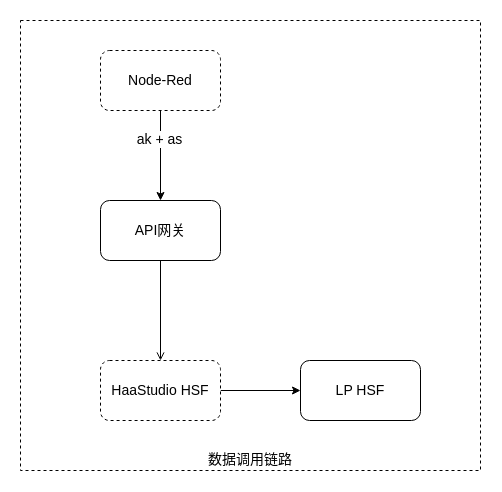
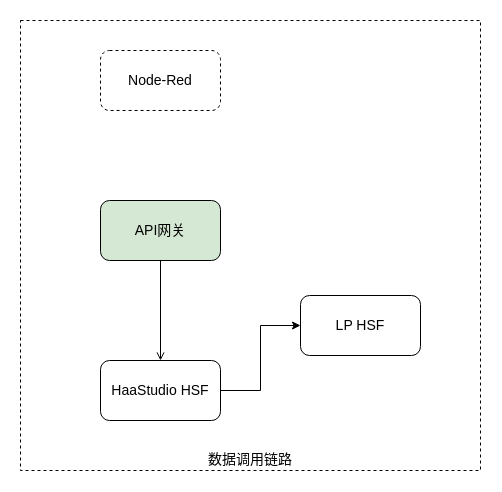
(161, 152) -> none
(161, 231) -> (161, 231)
(161, 391) -> (161, 391)
(361, 391) -> (361, 326)
